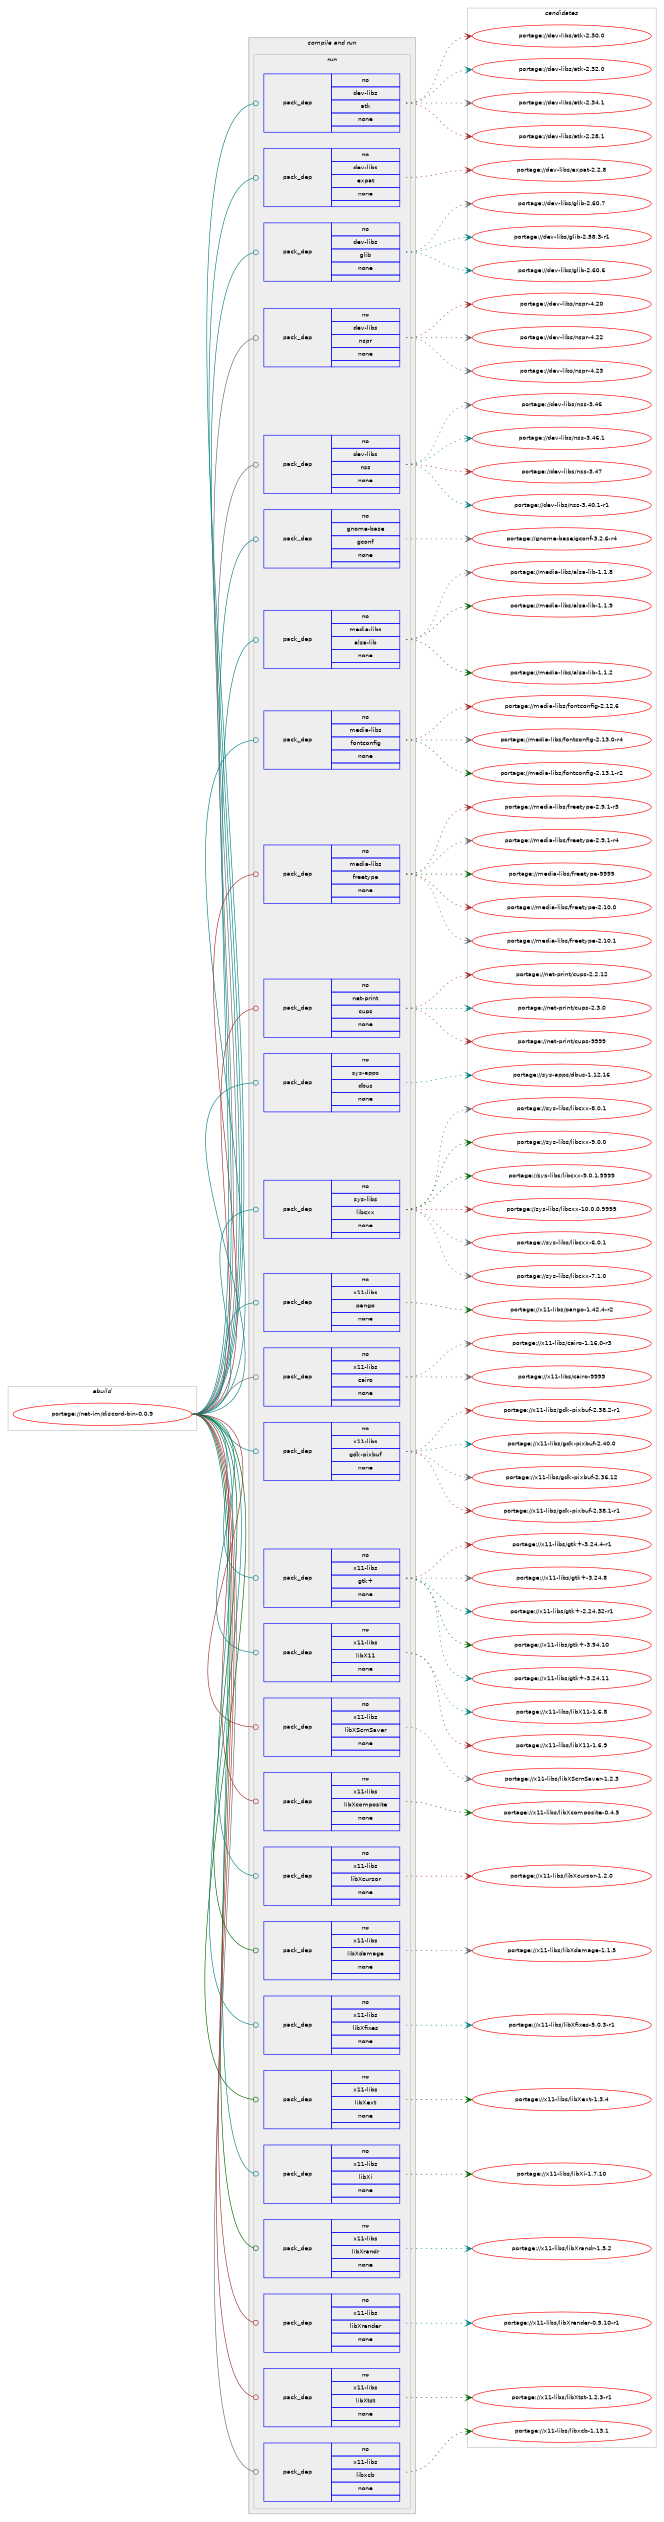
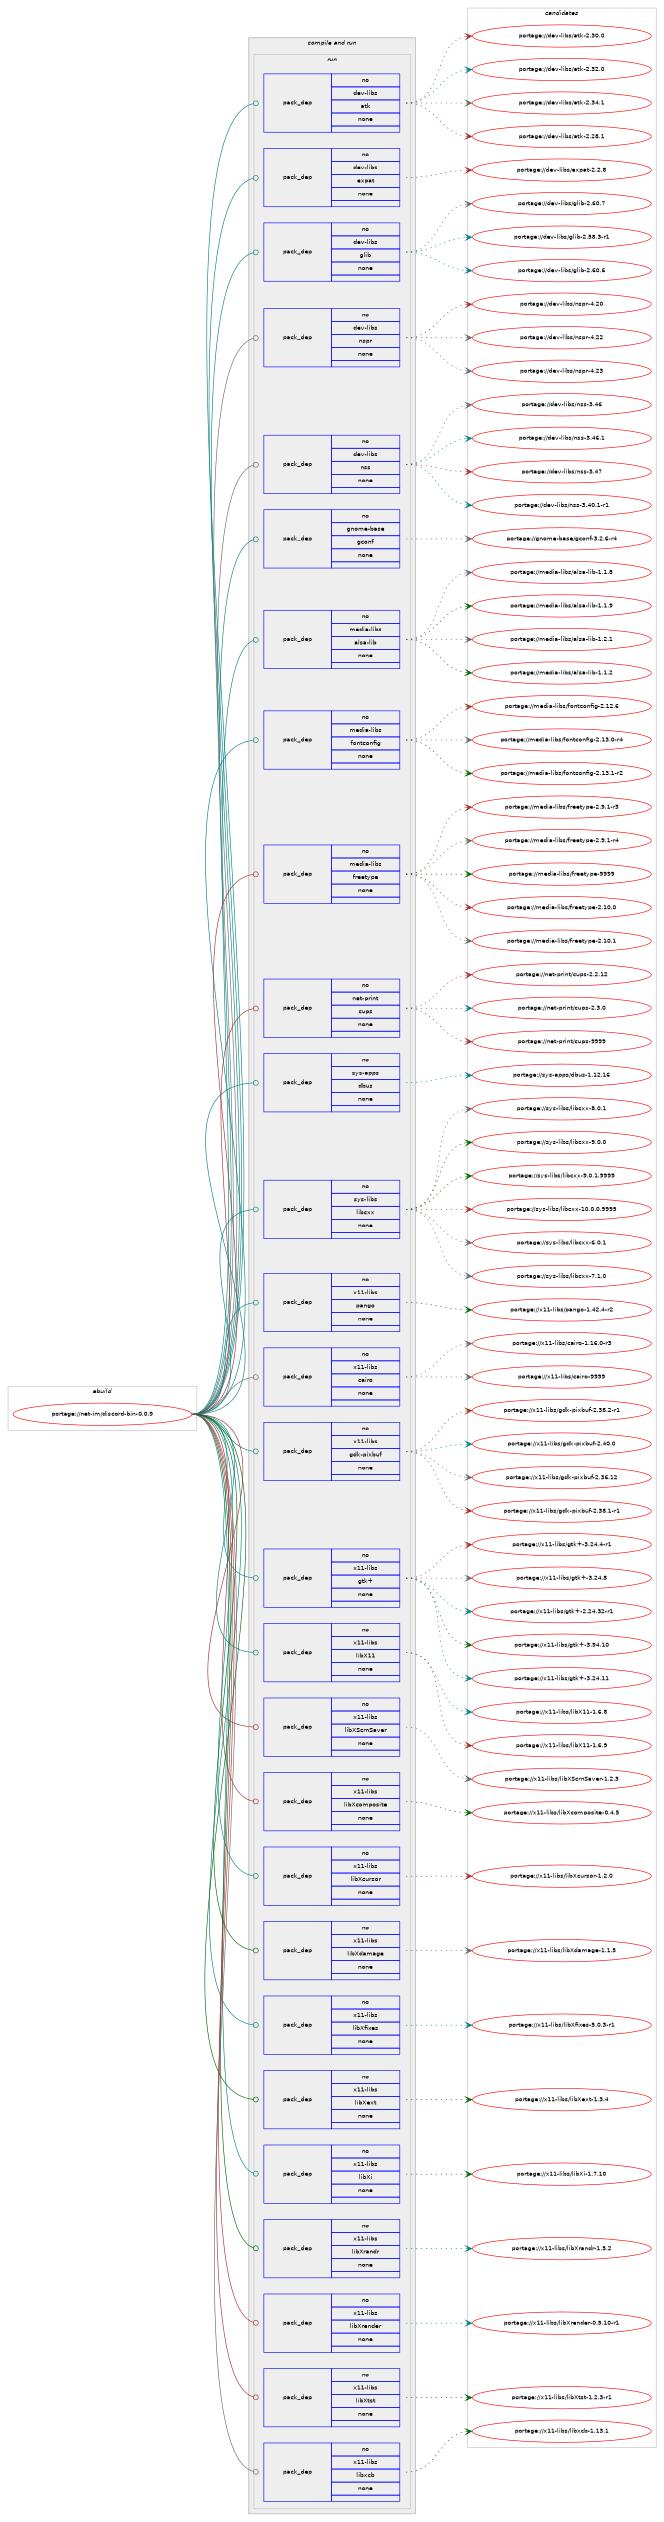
none -> (562, 639)
